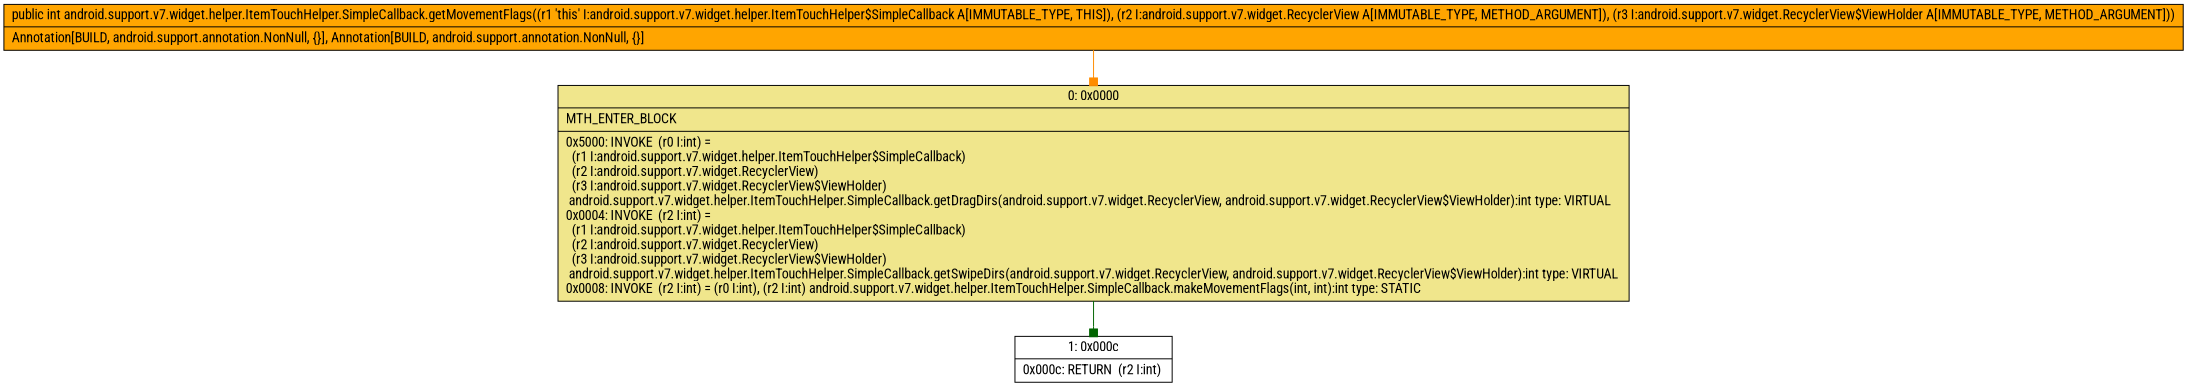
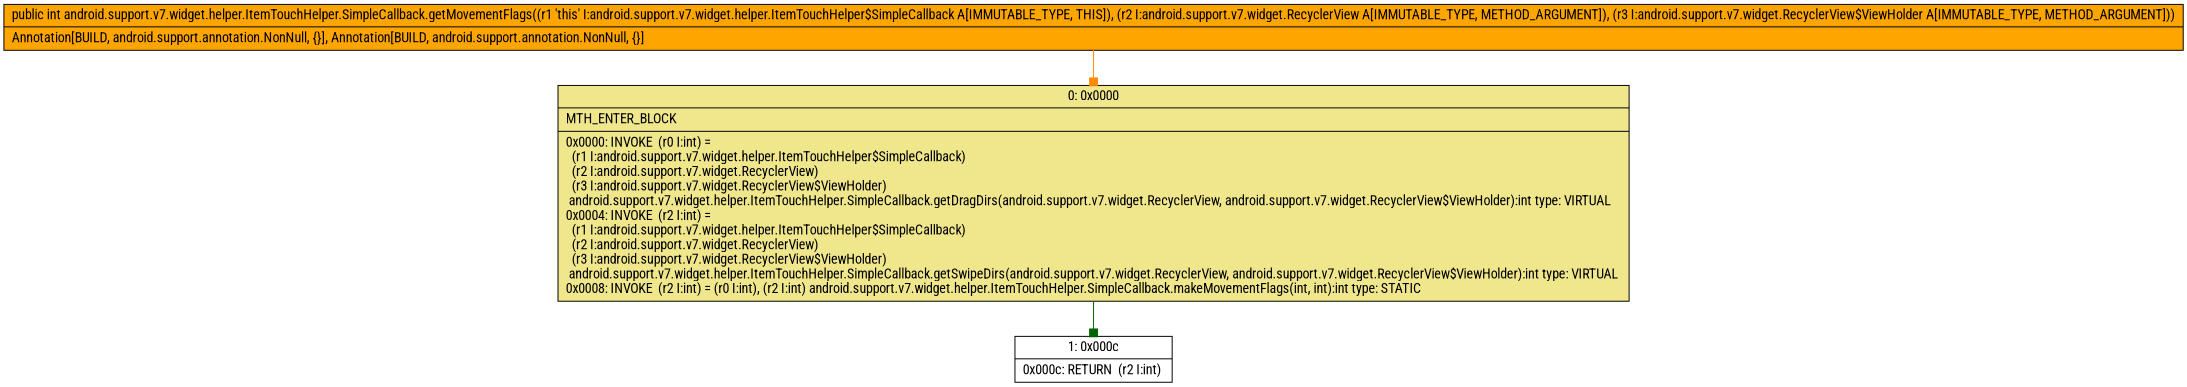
(640, 143) -> (640, 143)
